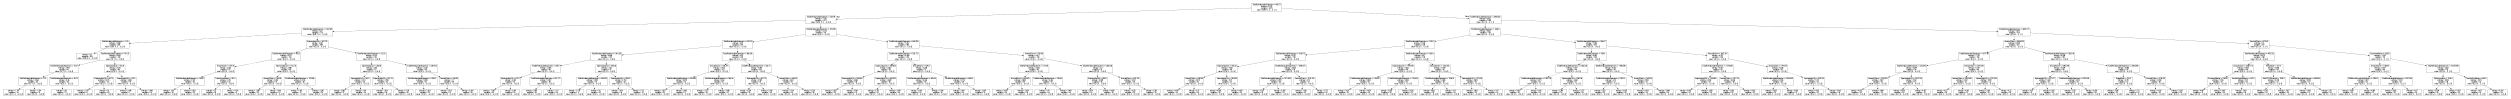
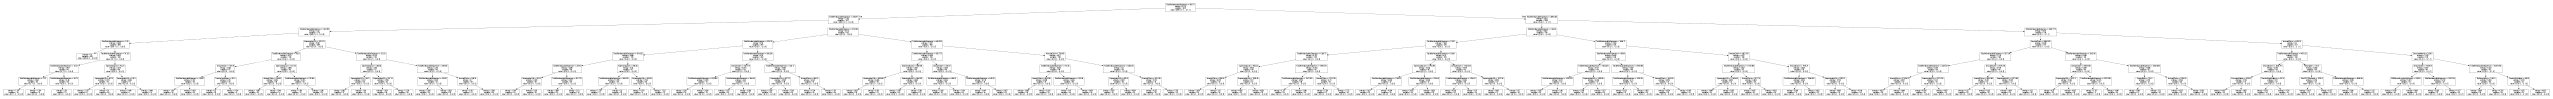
none -> (425, 92)
none -> (2284, 92)
